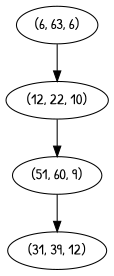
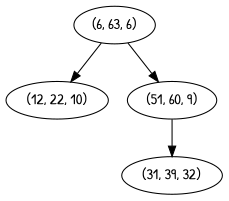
(57, 133) -> (140, 58)
(57, 251) -> (172, 175)
